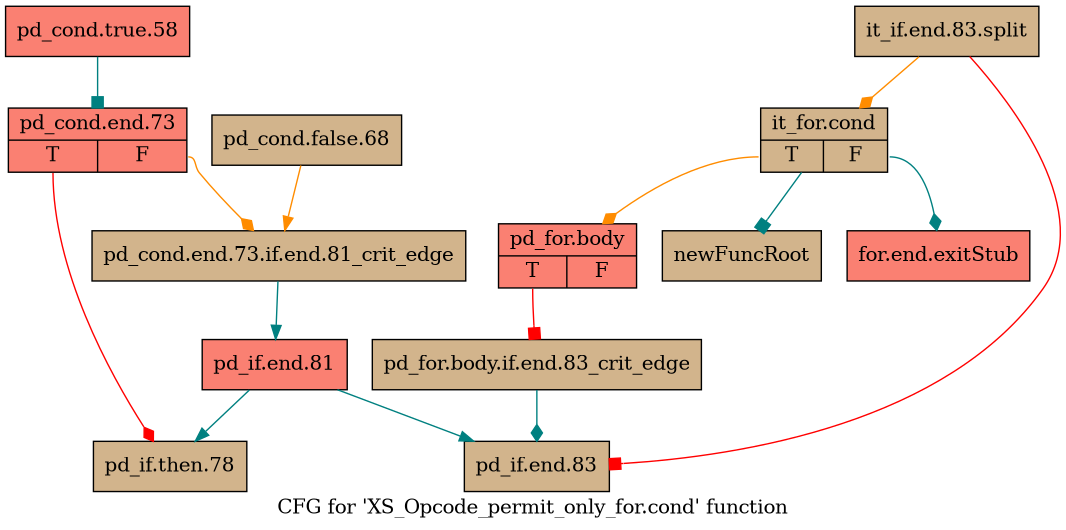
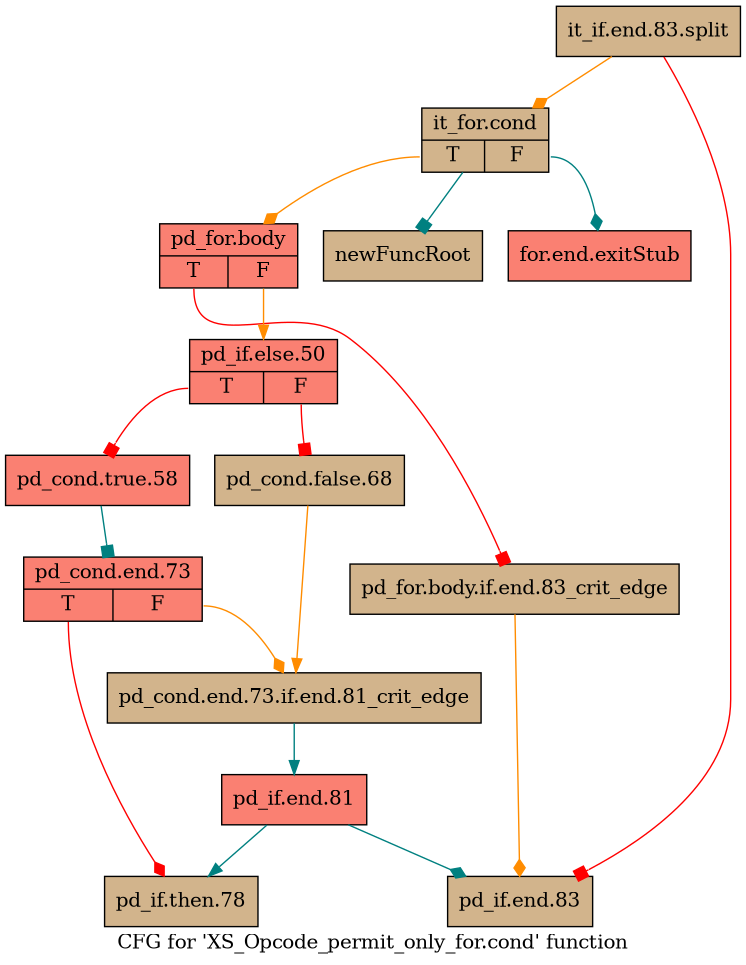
none -> (264, 372)
(537, 407) -> (517, 737)
(399, 413) -> (399, 847)
